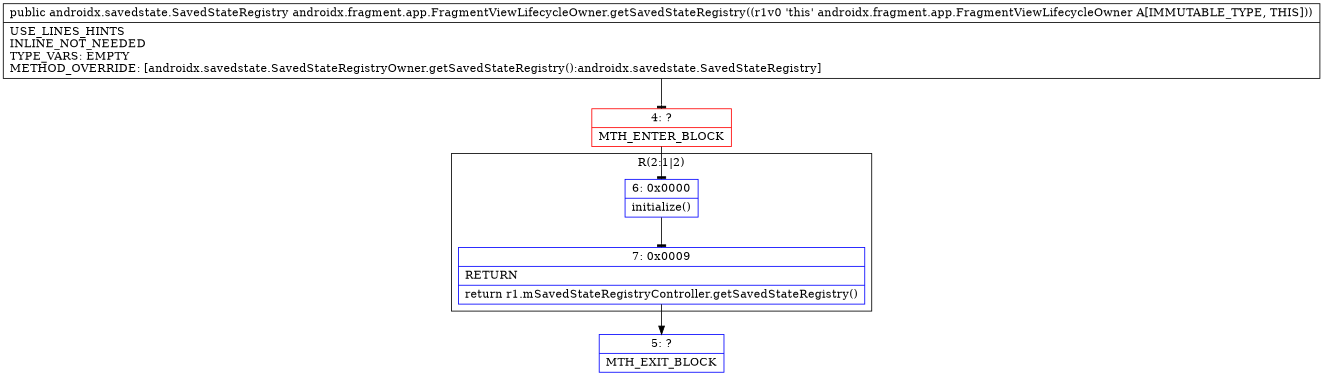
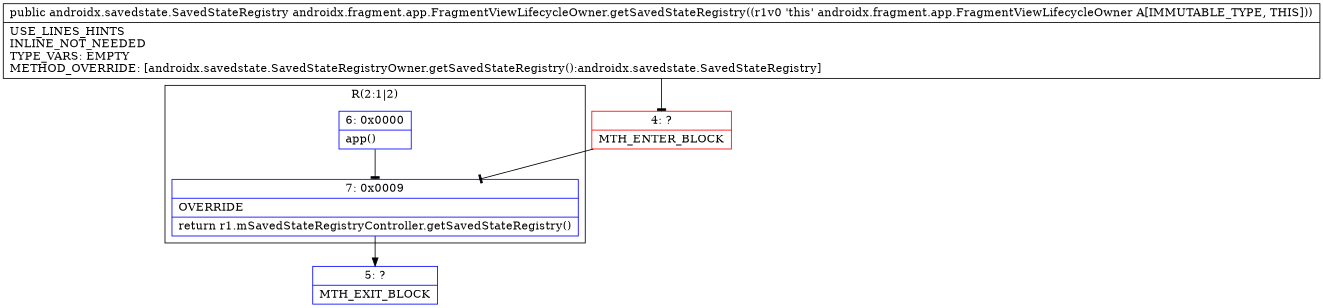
(662, 161) -> (538, 164)
(662, 207) -> (361, 139)
(492, 275) -> (211, 207)
